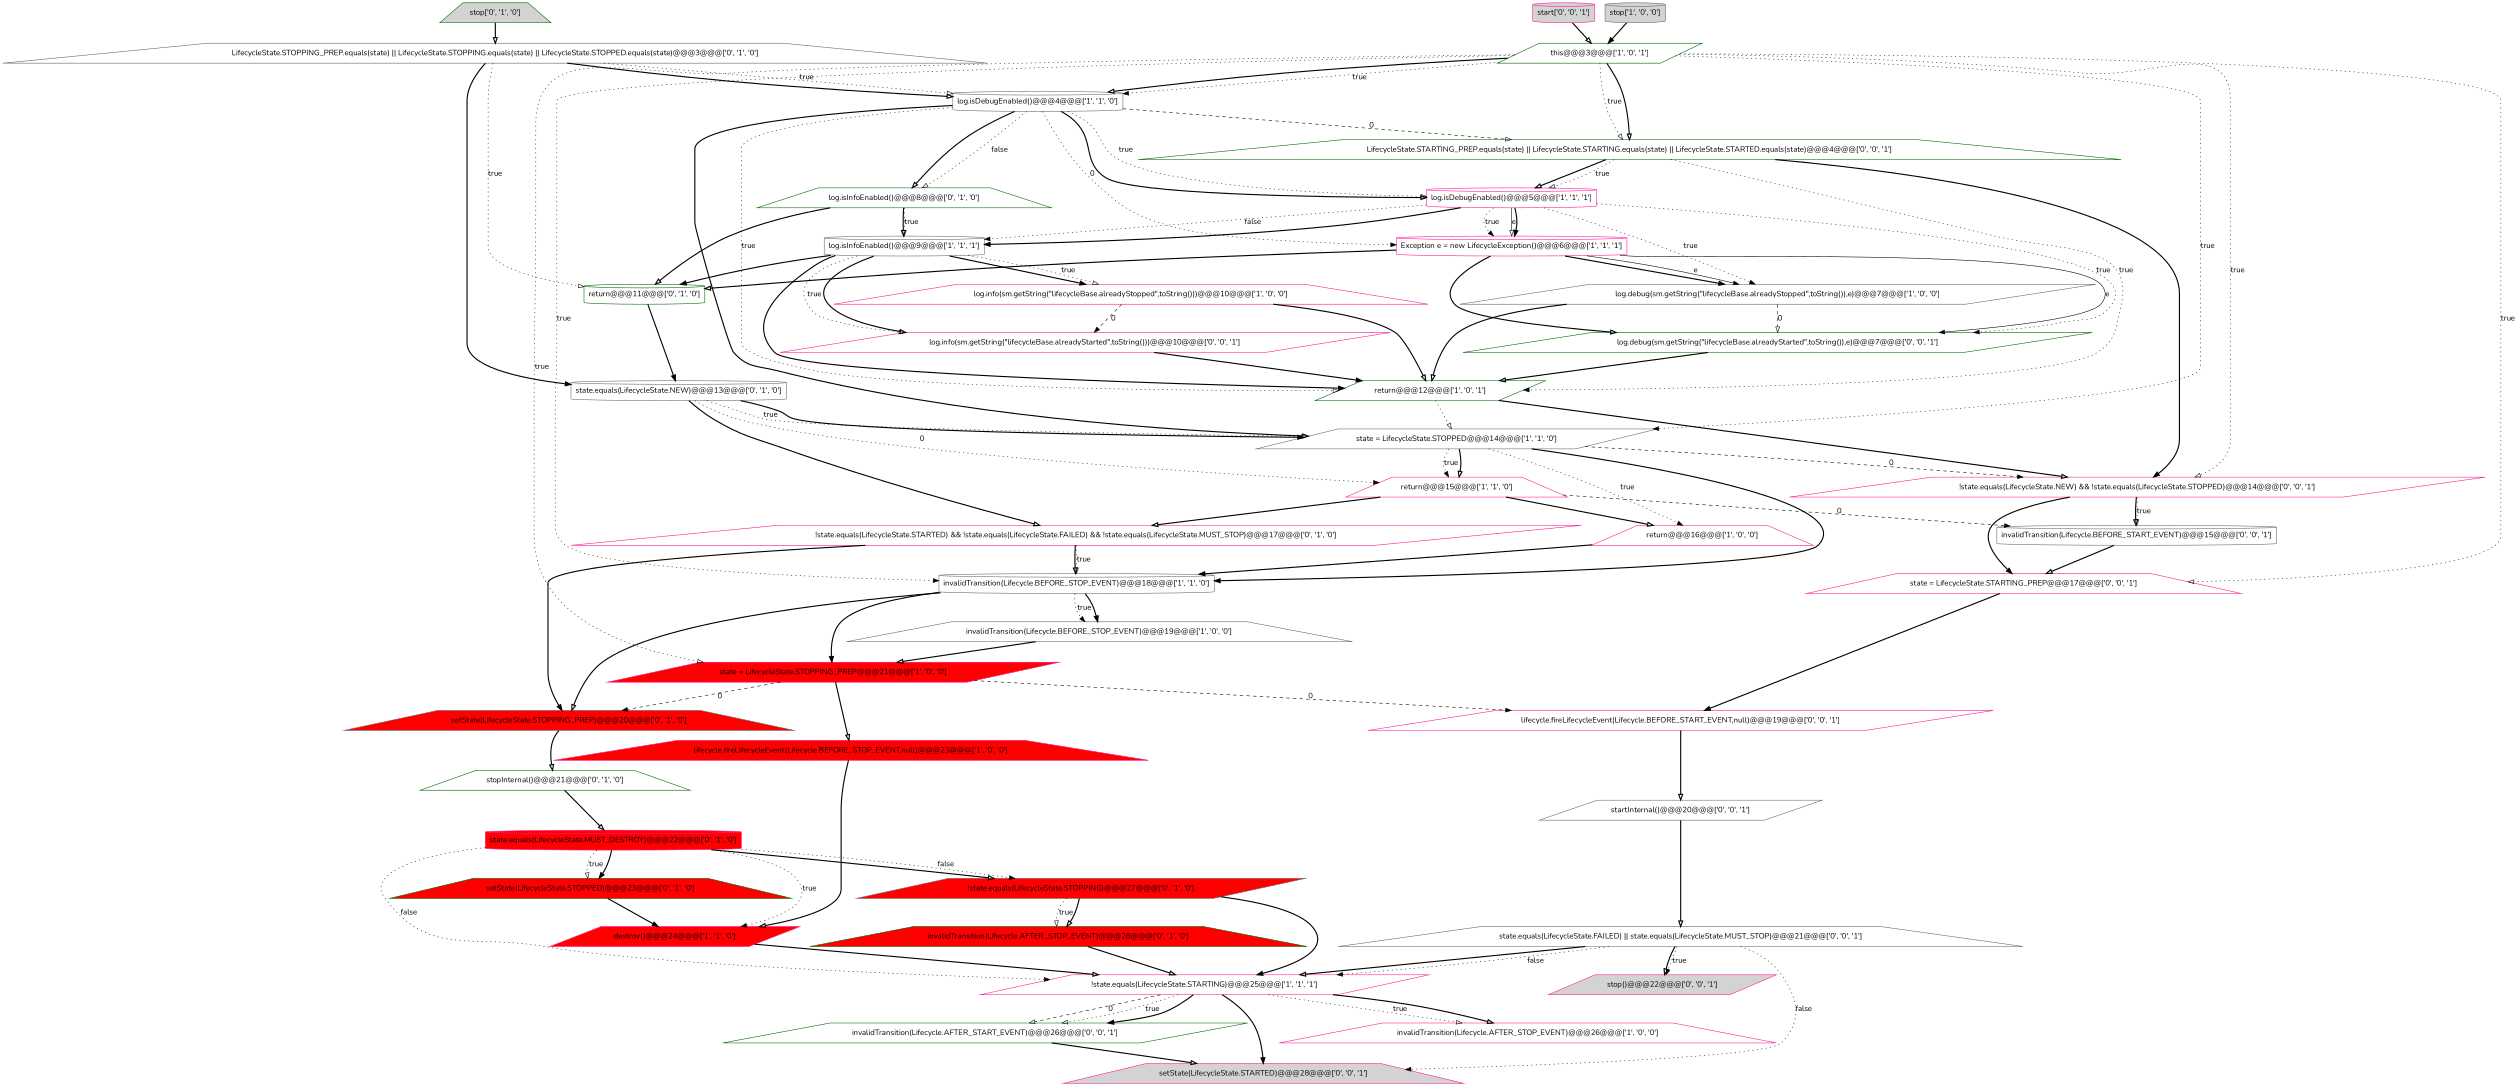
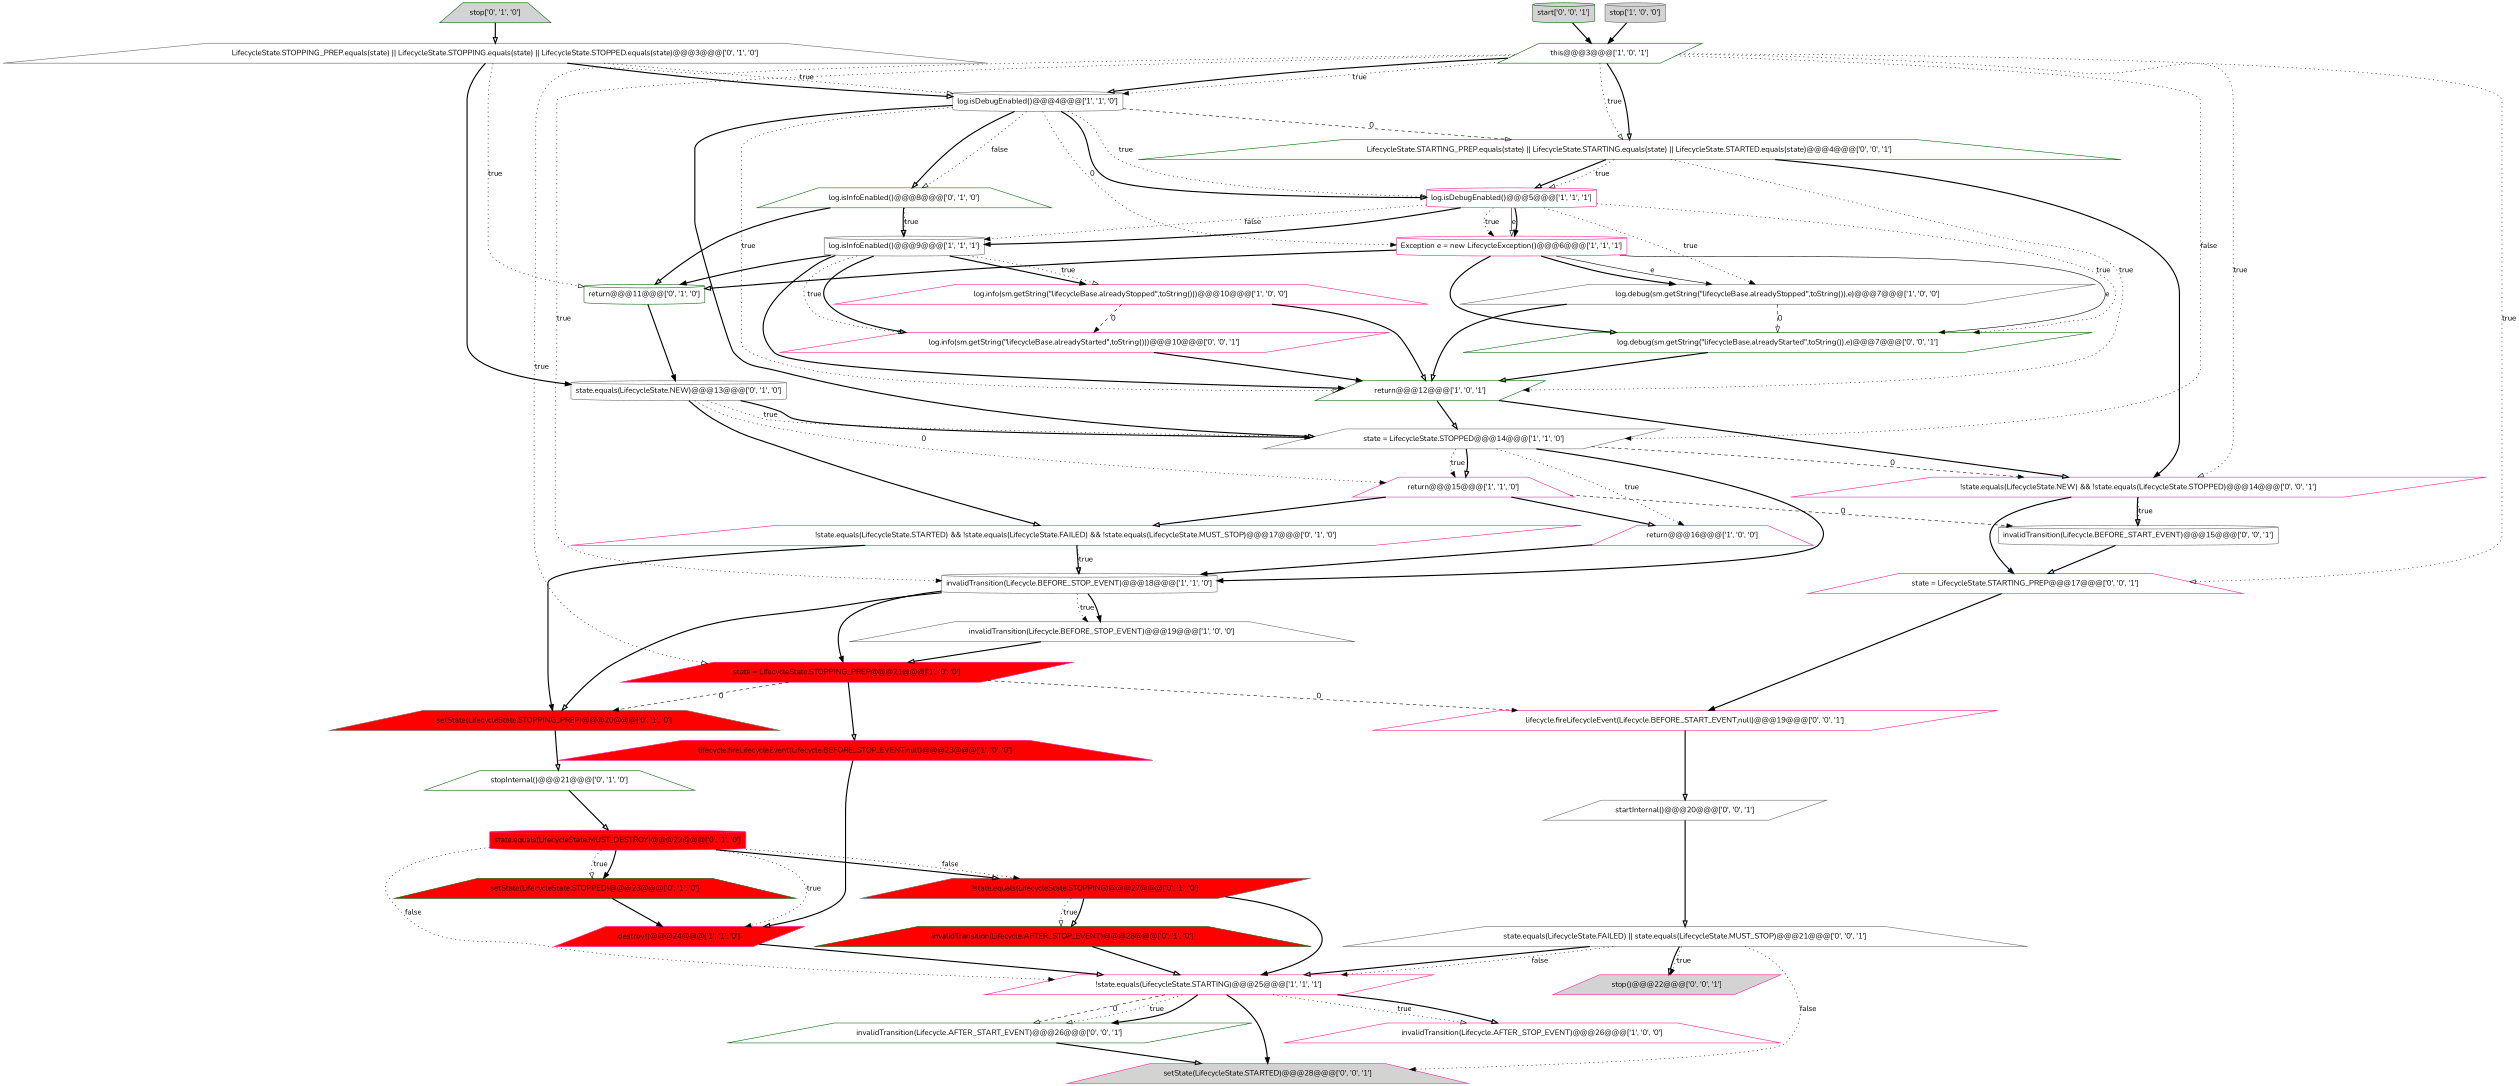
(1564, 13) -> (1564, 13)
(1580, 31) -> (1580, 31)
(2208, 246) -> (2209, 246)
(1442, 412) -> (1445, 412)
